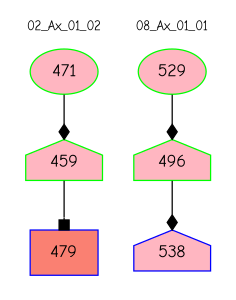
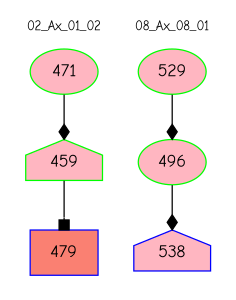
(172, 27) -> (172, 27)
(172, 162) -> (172, 162)
